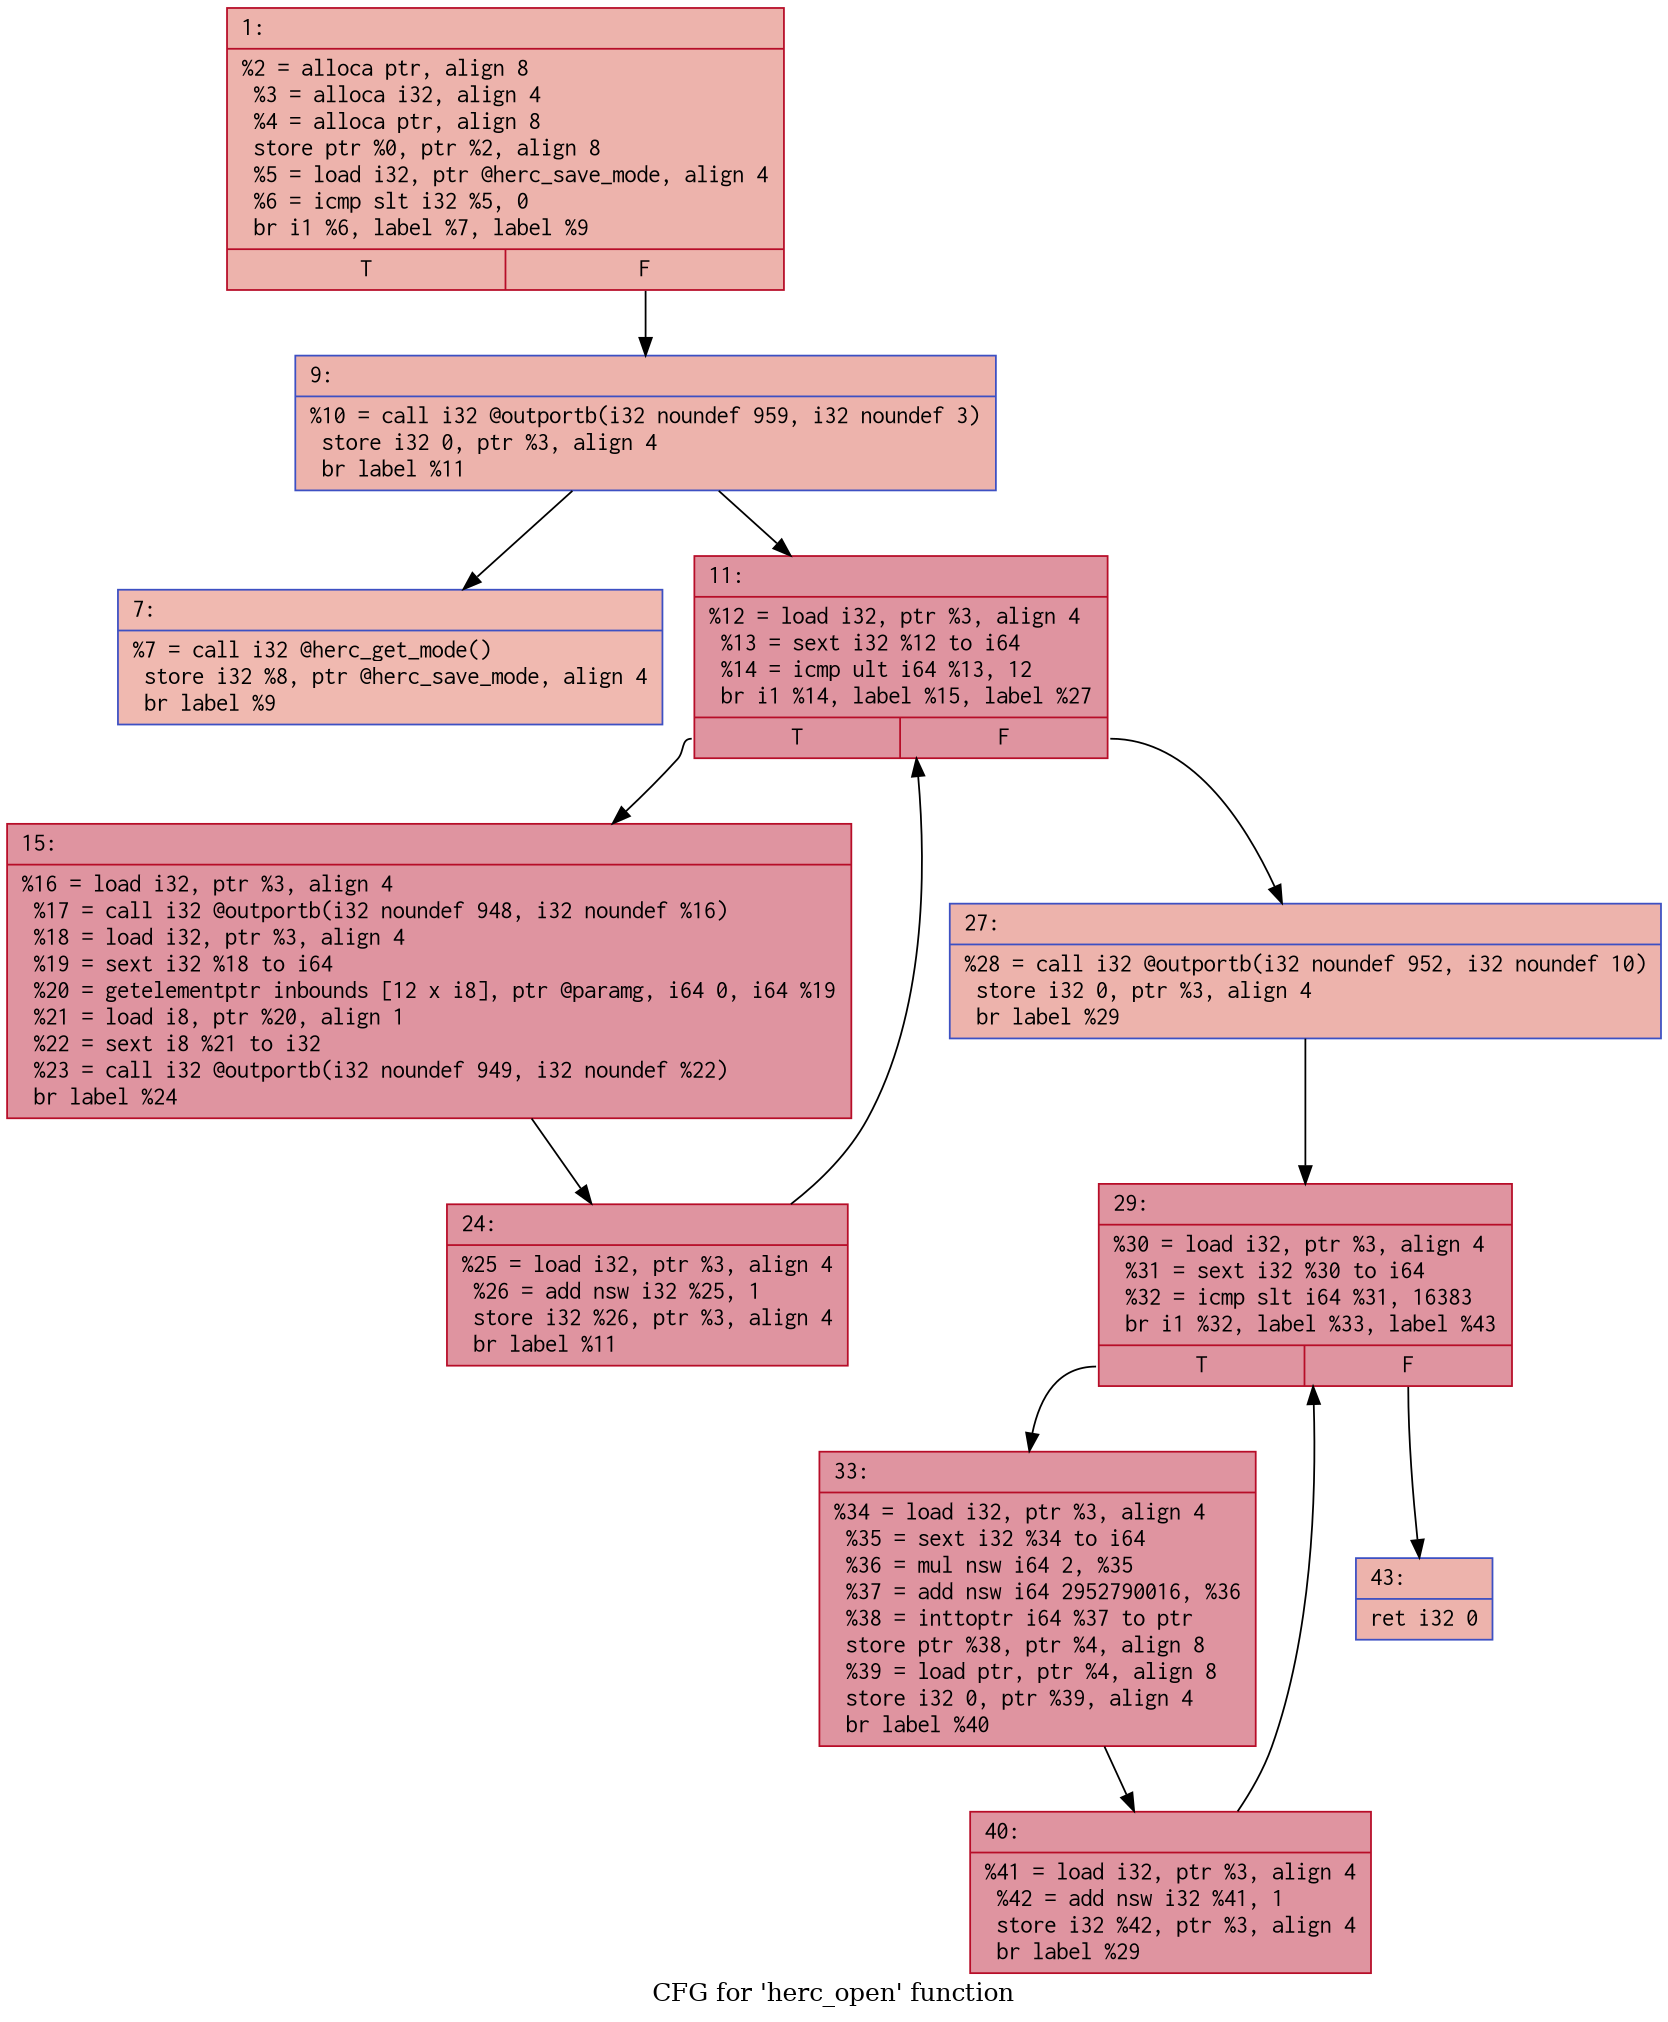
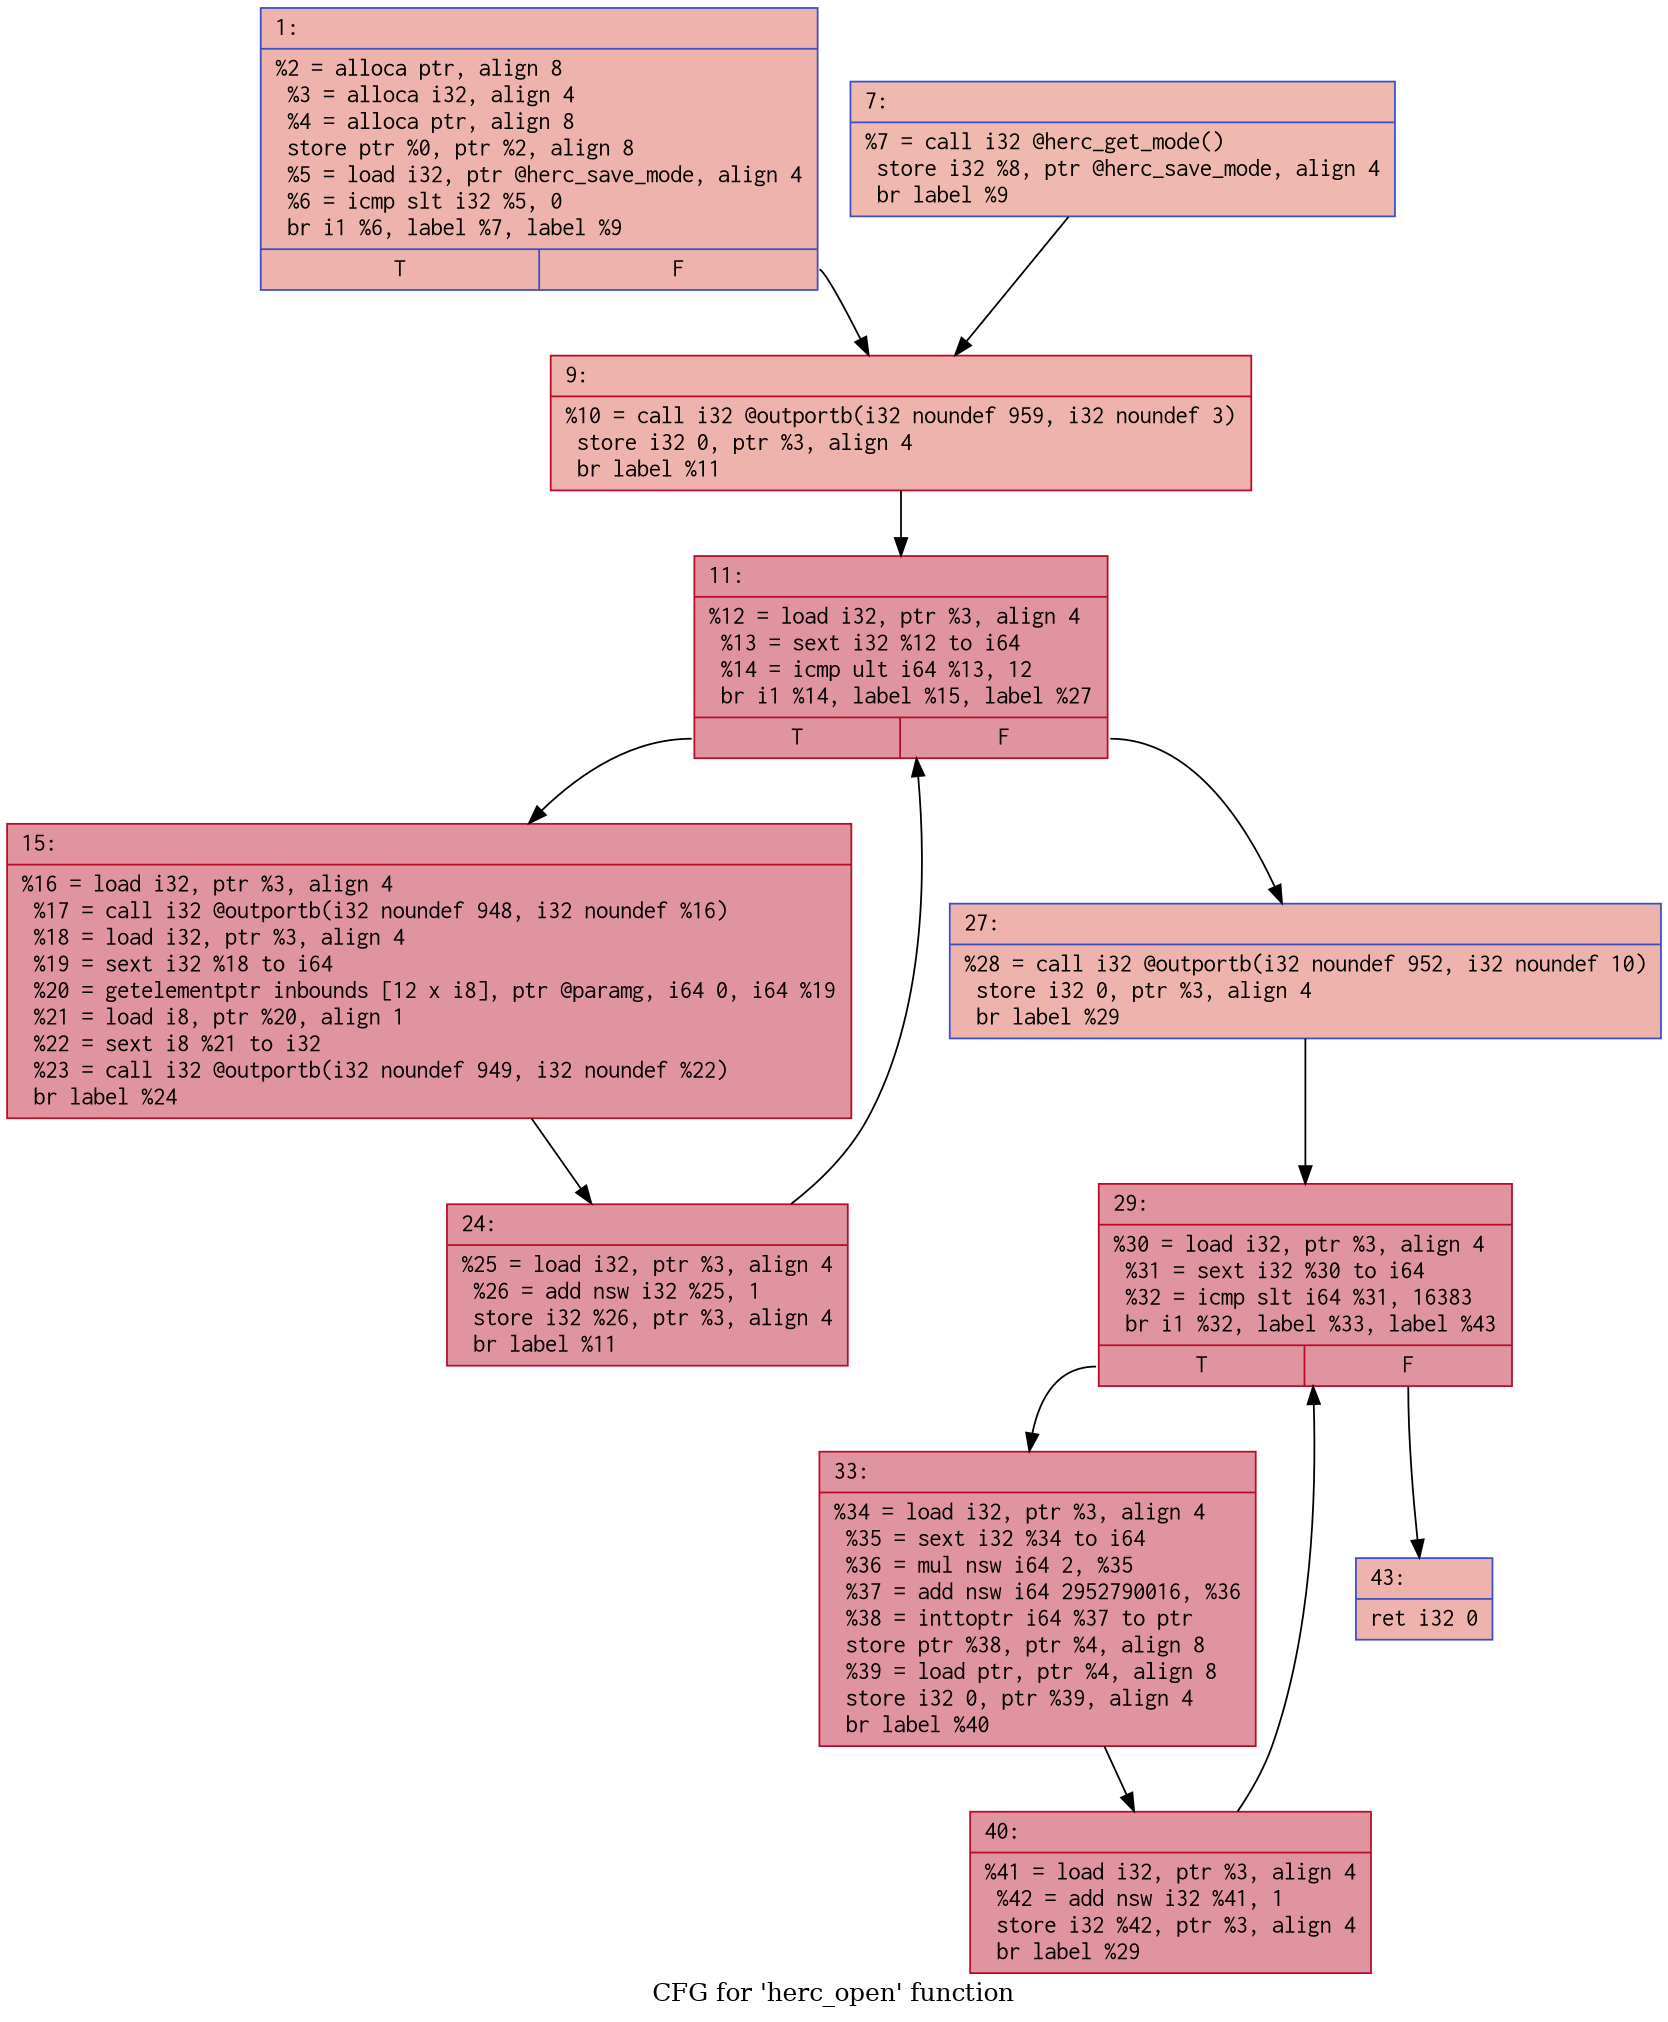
(505, 149) -> (539, 149)
(646, 423) -> (901, 423)
(525, 534) -> (1018, 279)
